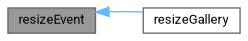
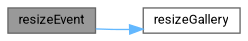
(126, 12) -> (113, 29)
